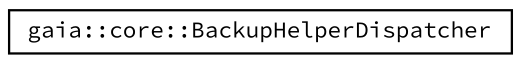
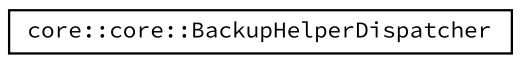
(260, 32) -> (260, 32)
